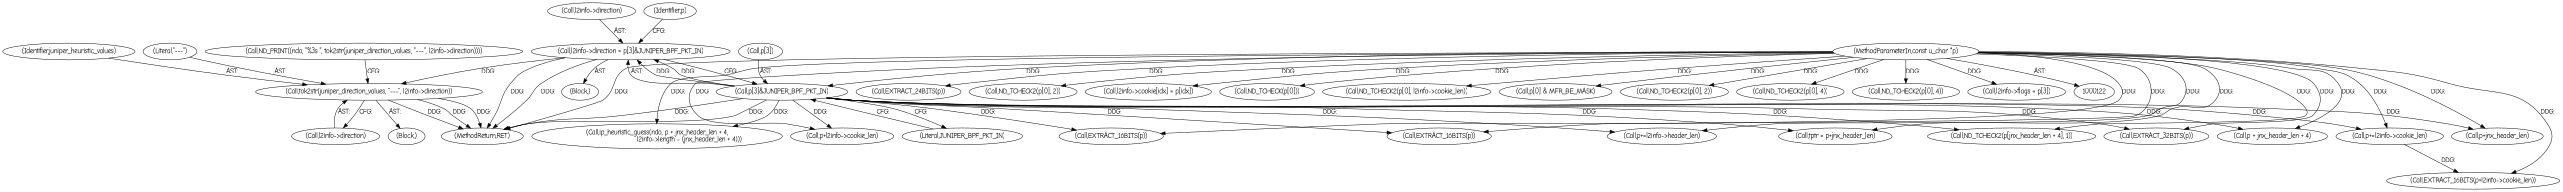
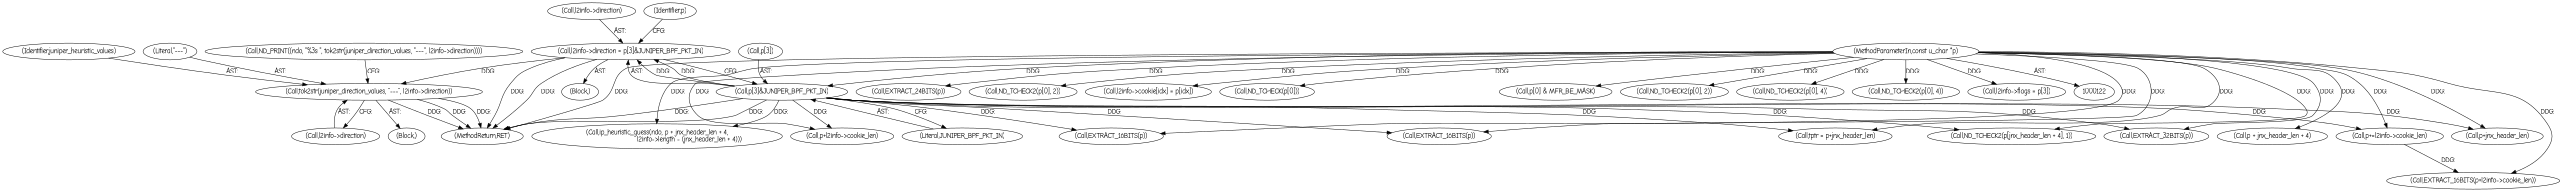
(1407, 92) -> none
(1533, 105) -> none
(884, 112) -> (884, 112)
(1662, 136) -> none
